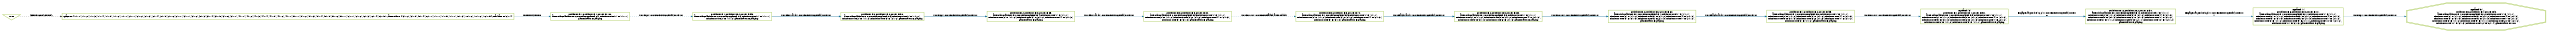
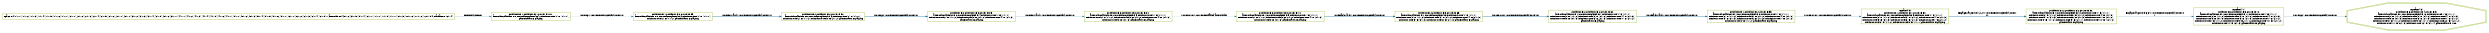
(12, 16) -> none
